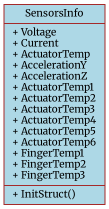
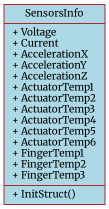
(52, 54) -> (50, 54)
